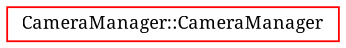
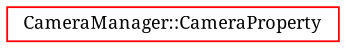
(173, 24) -> (173, 24)
